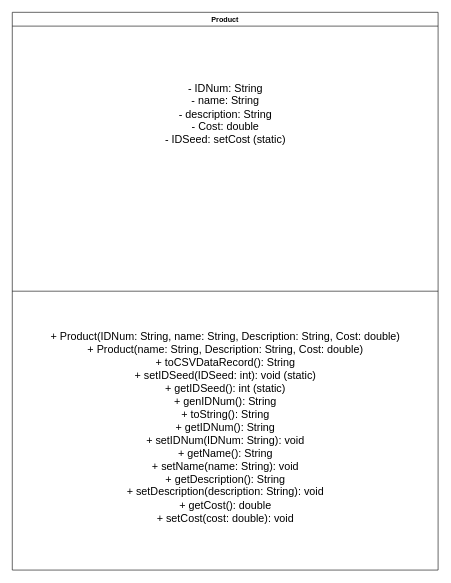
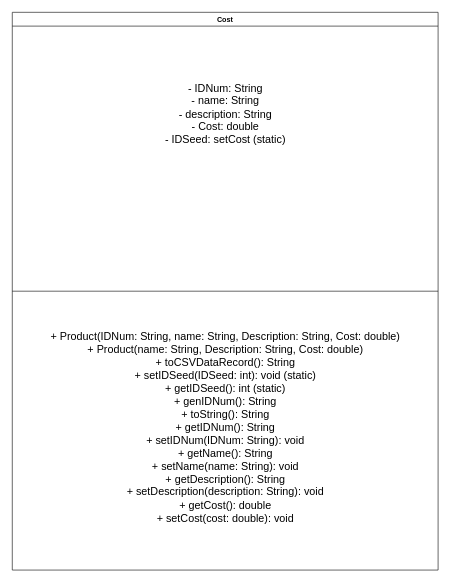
(225, 20) -> (225, 20)
